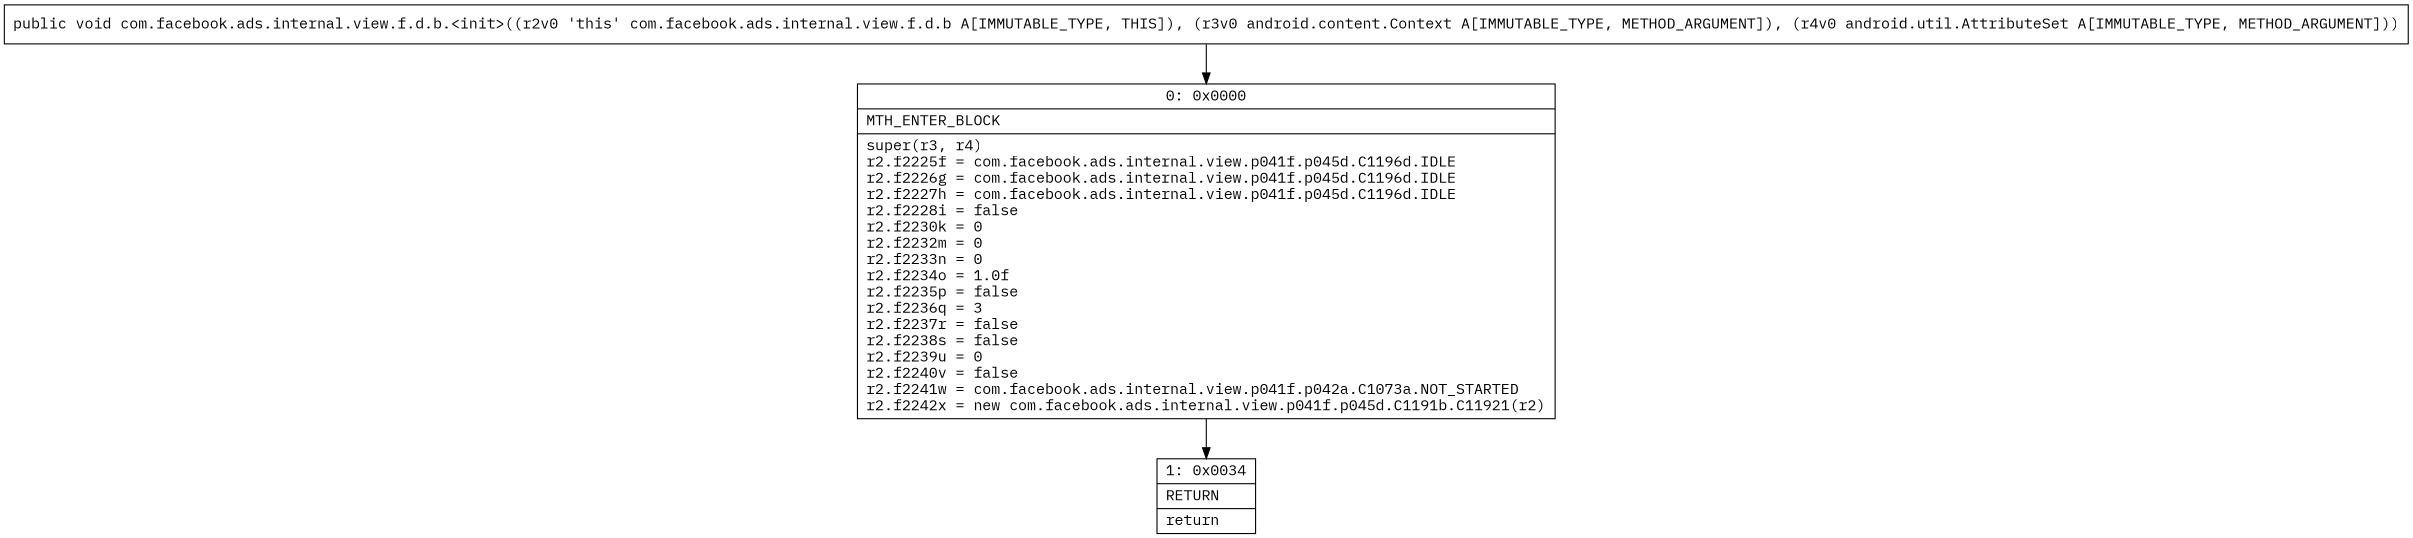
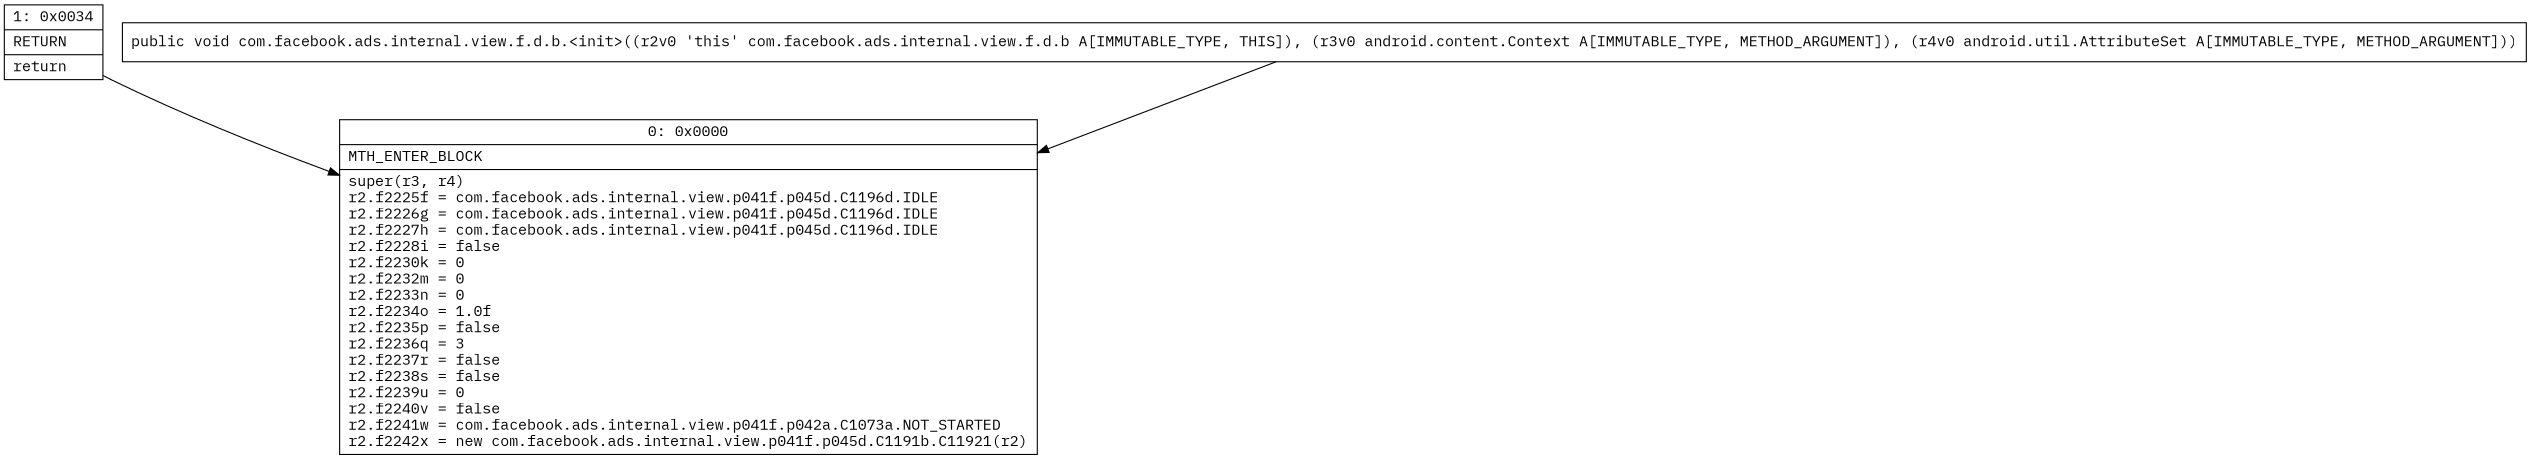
(1206, 433) -> (215, 126)
